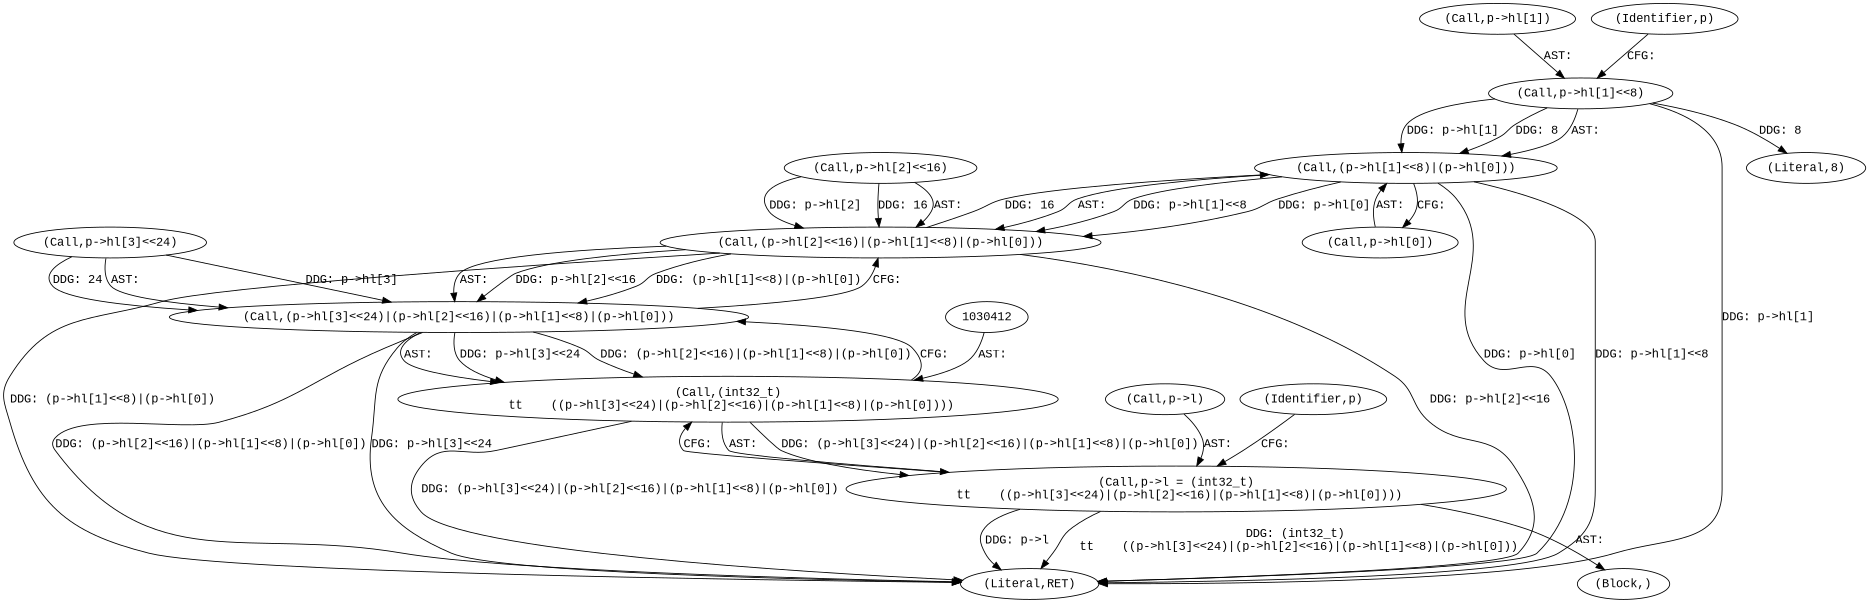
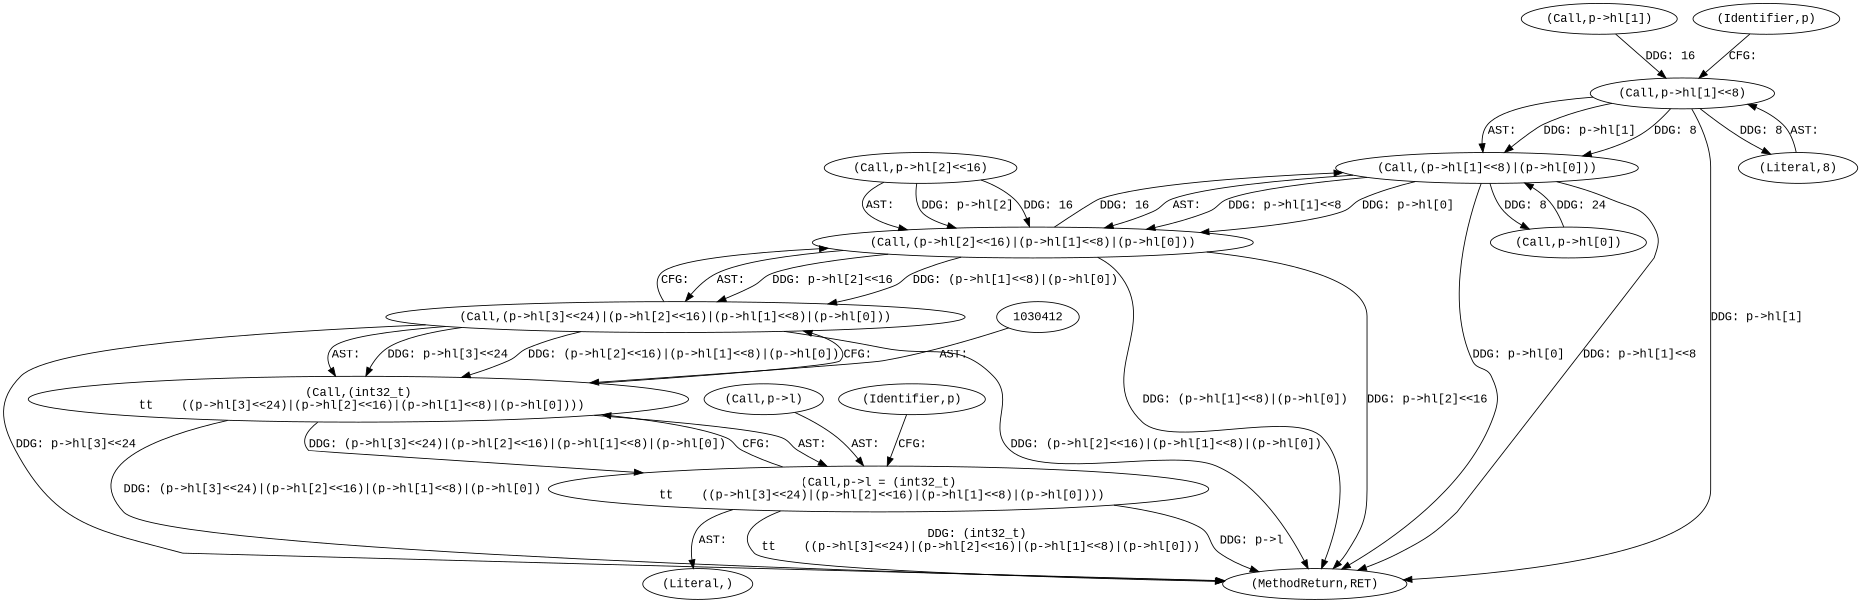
(1562, 56) -> (1670, 56)
none -> (1783, 124)
(1394, 205) -> (1581, 205)
(1435, 205) -> (1526, 205)
(110, 243) -> none
(1030, 584) -> (1315, 584)
(1624, 584) -> (698, 584)
